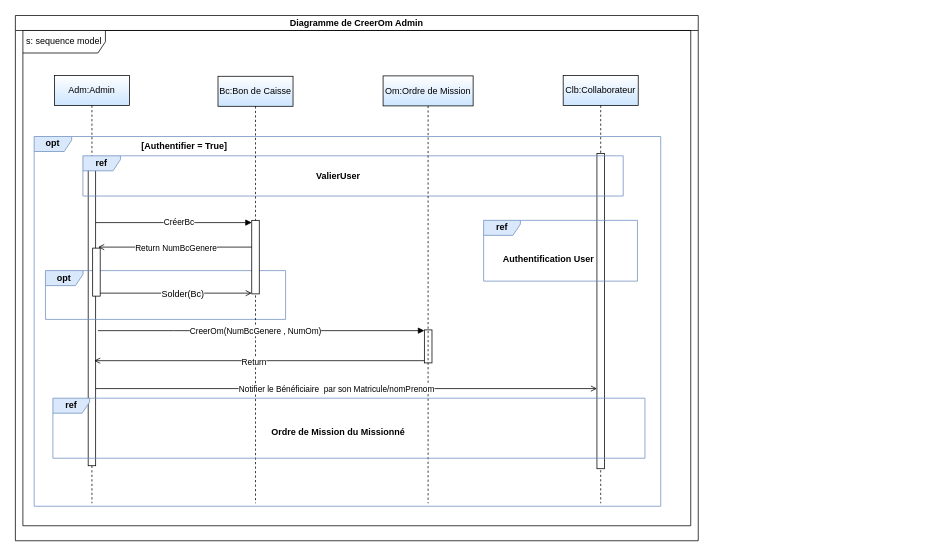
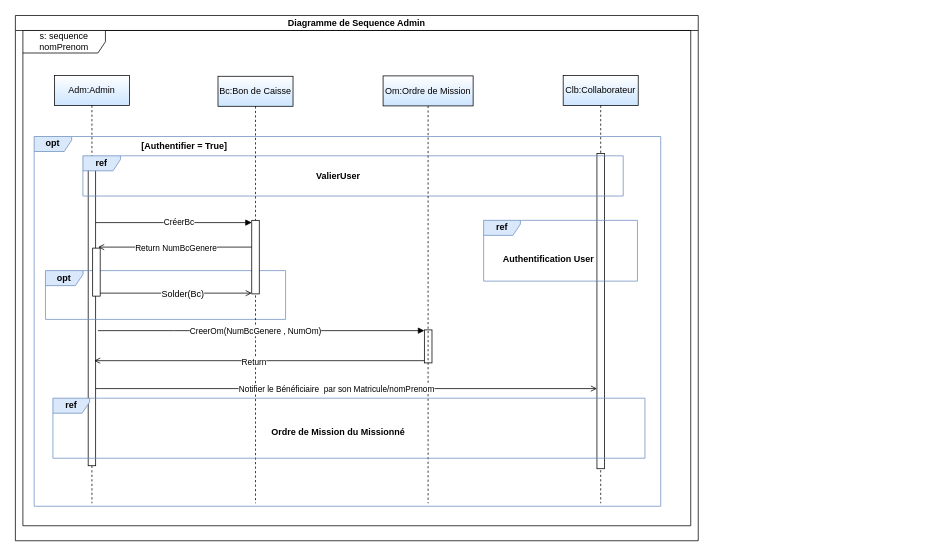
(356, 23) -> (356, 23)
(64, 42) -> (64, 42)
